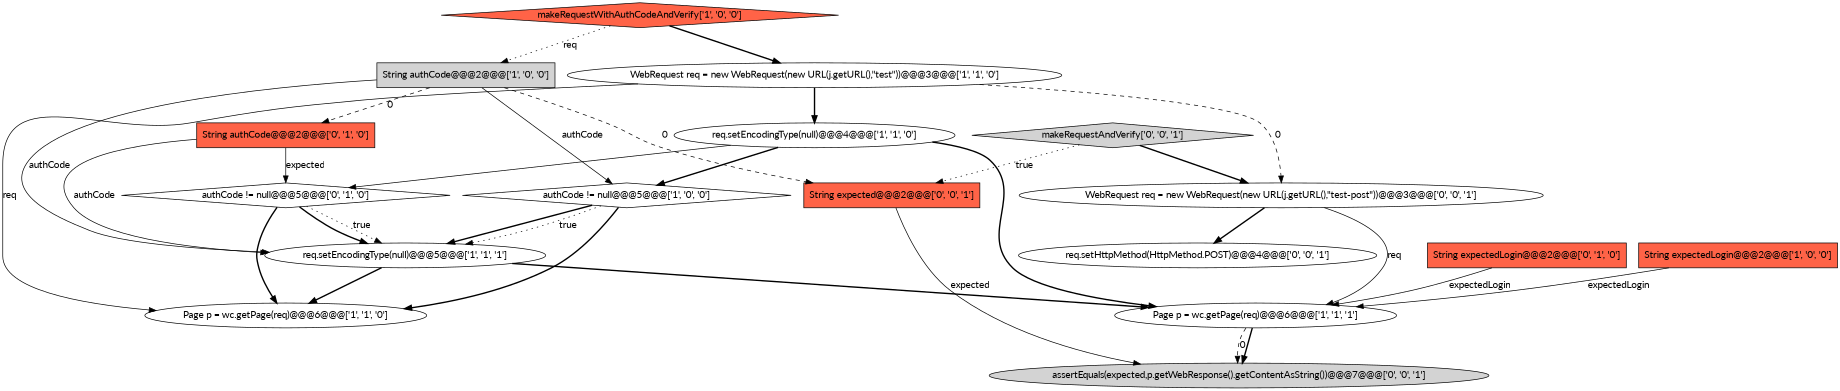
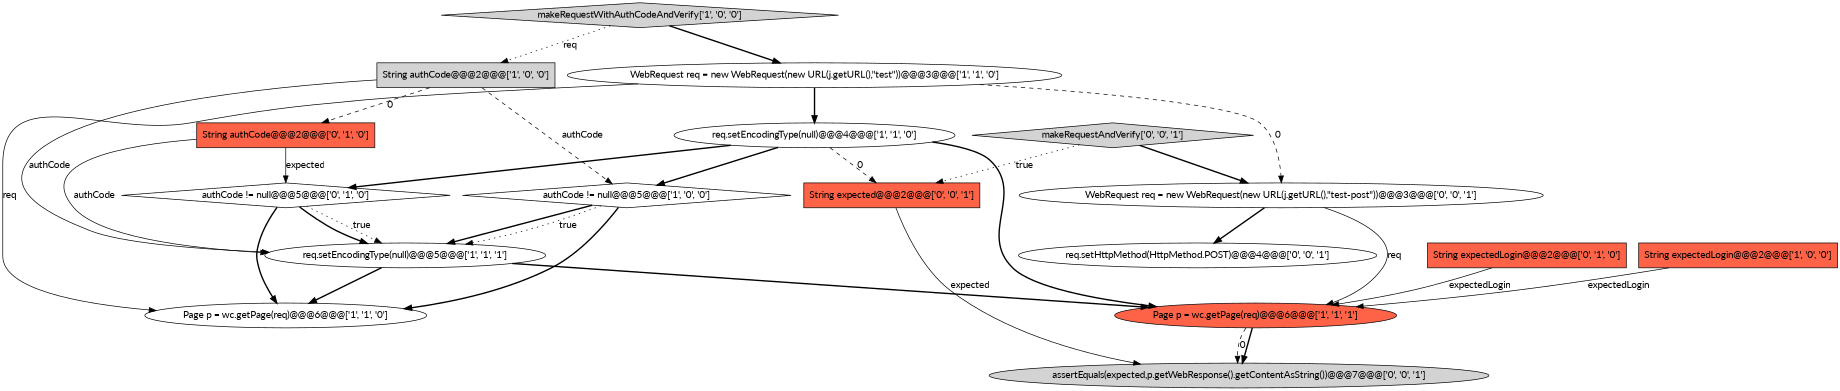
(640, 15) -> (640, 15)
(544, 134) -> (544, 134)
(652, 144) -> (850, 163)
(543, 166) -> (543, 166)
(1256, 315) -> (1256, 315)
